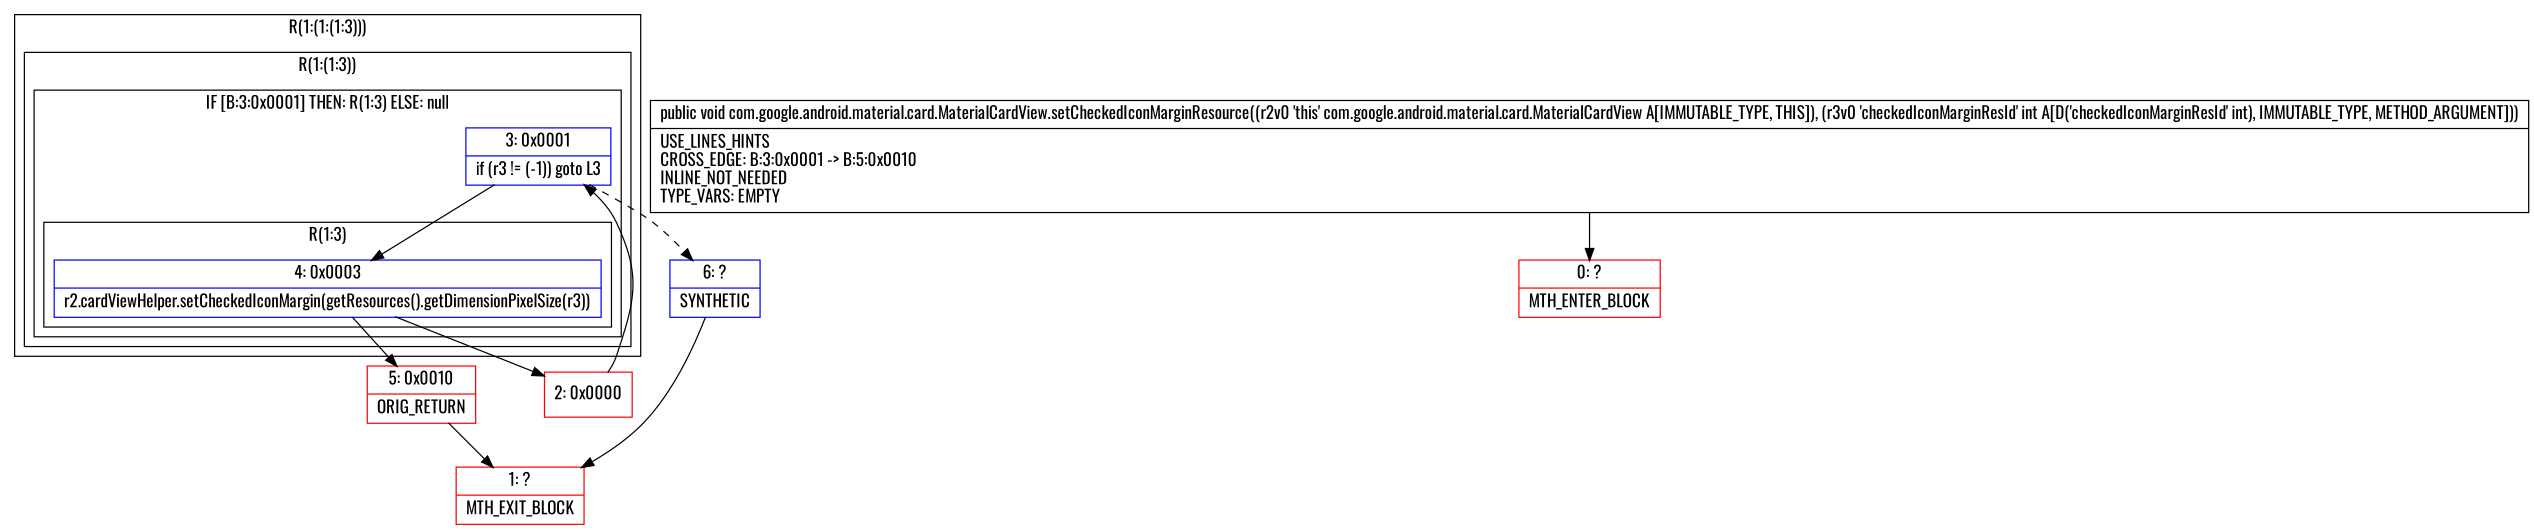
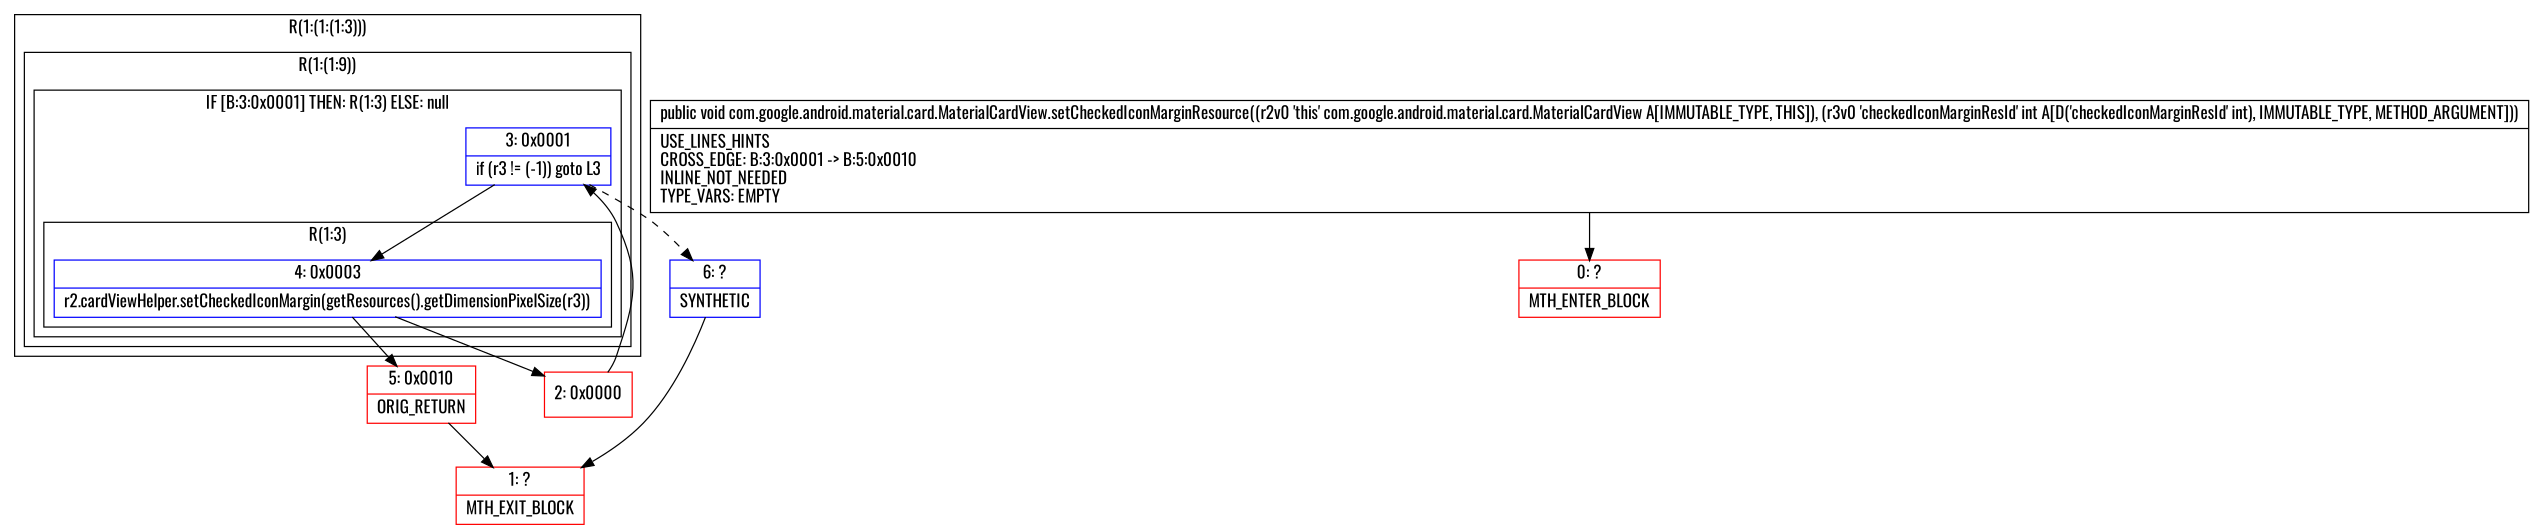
(328, 66) -> (328, 66)
